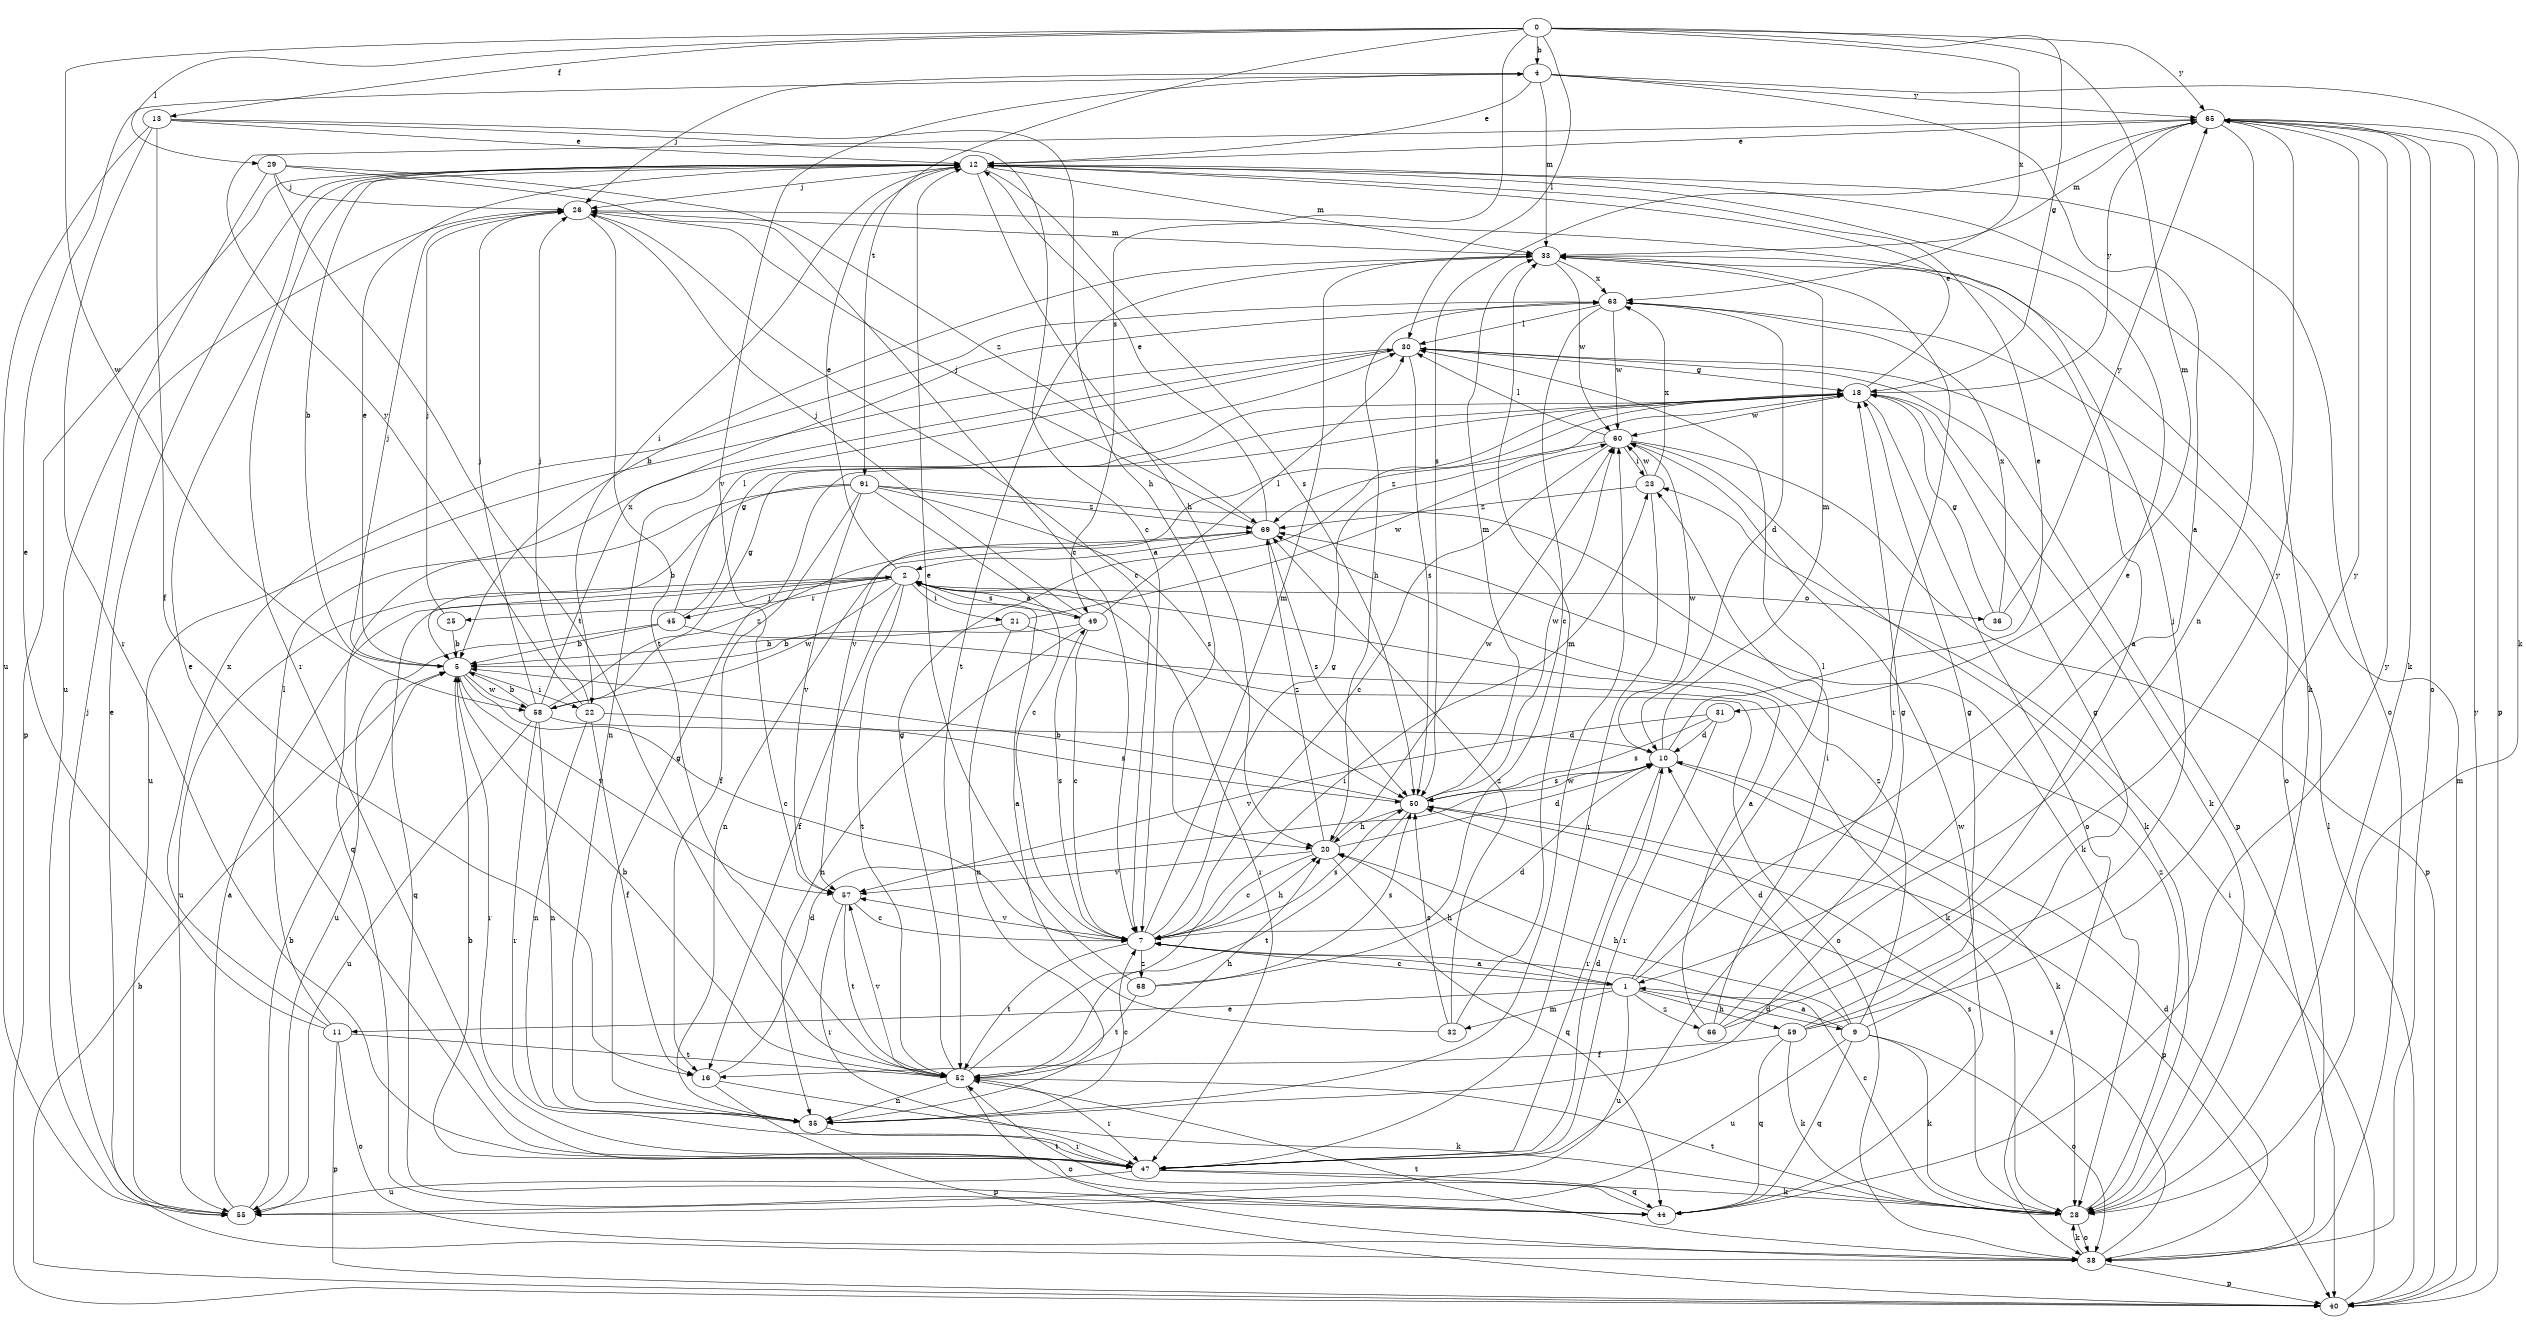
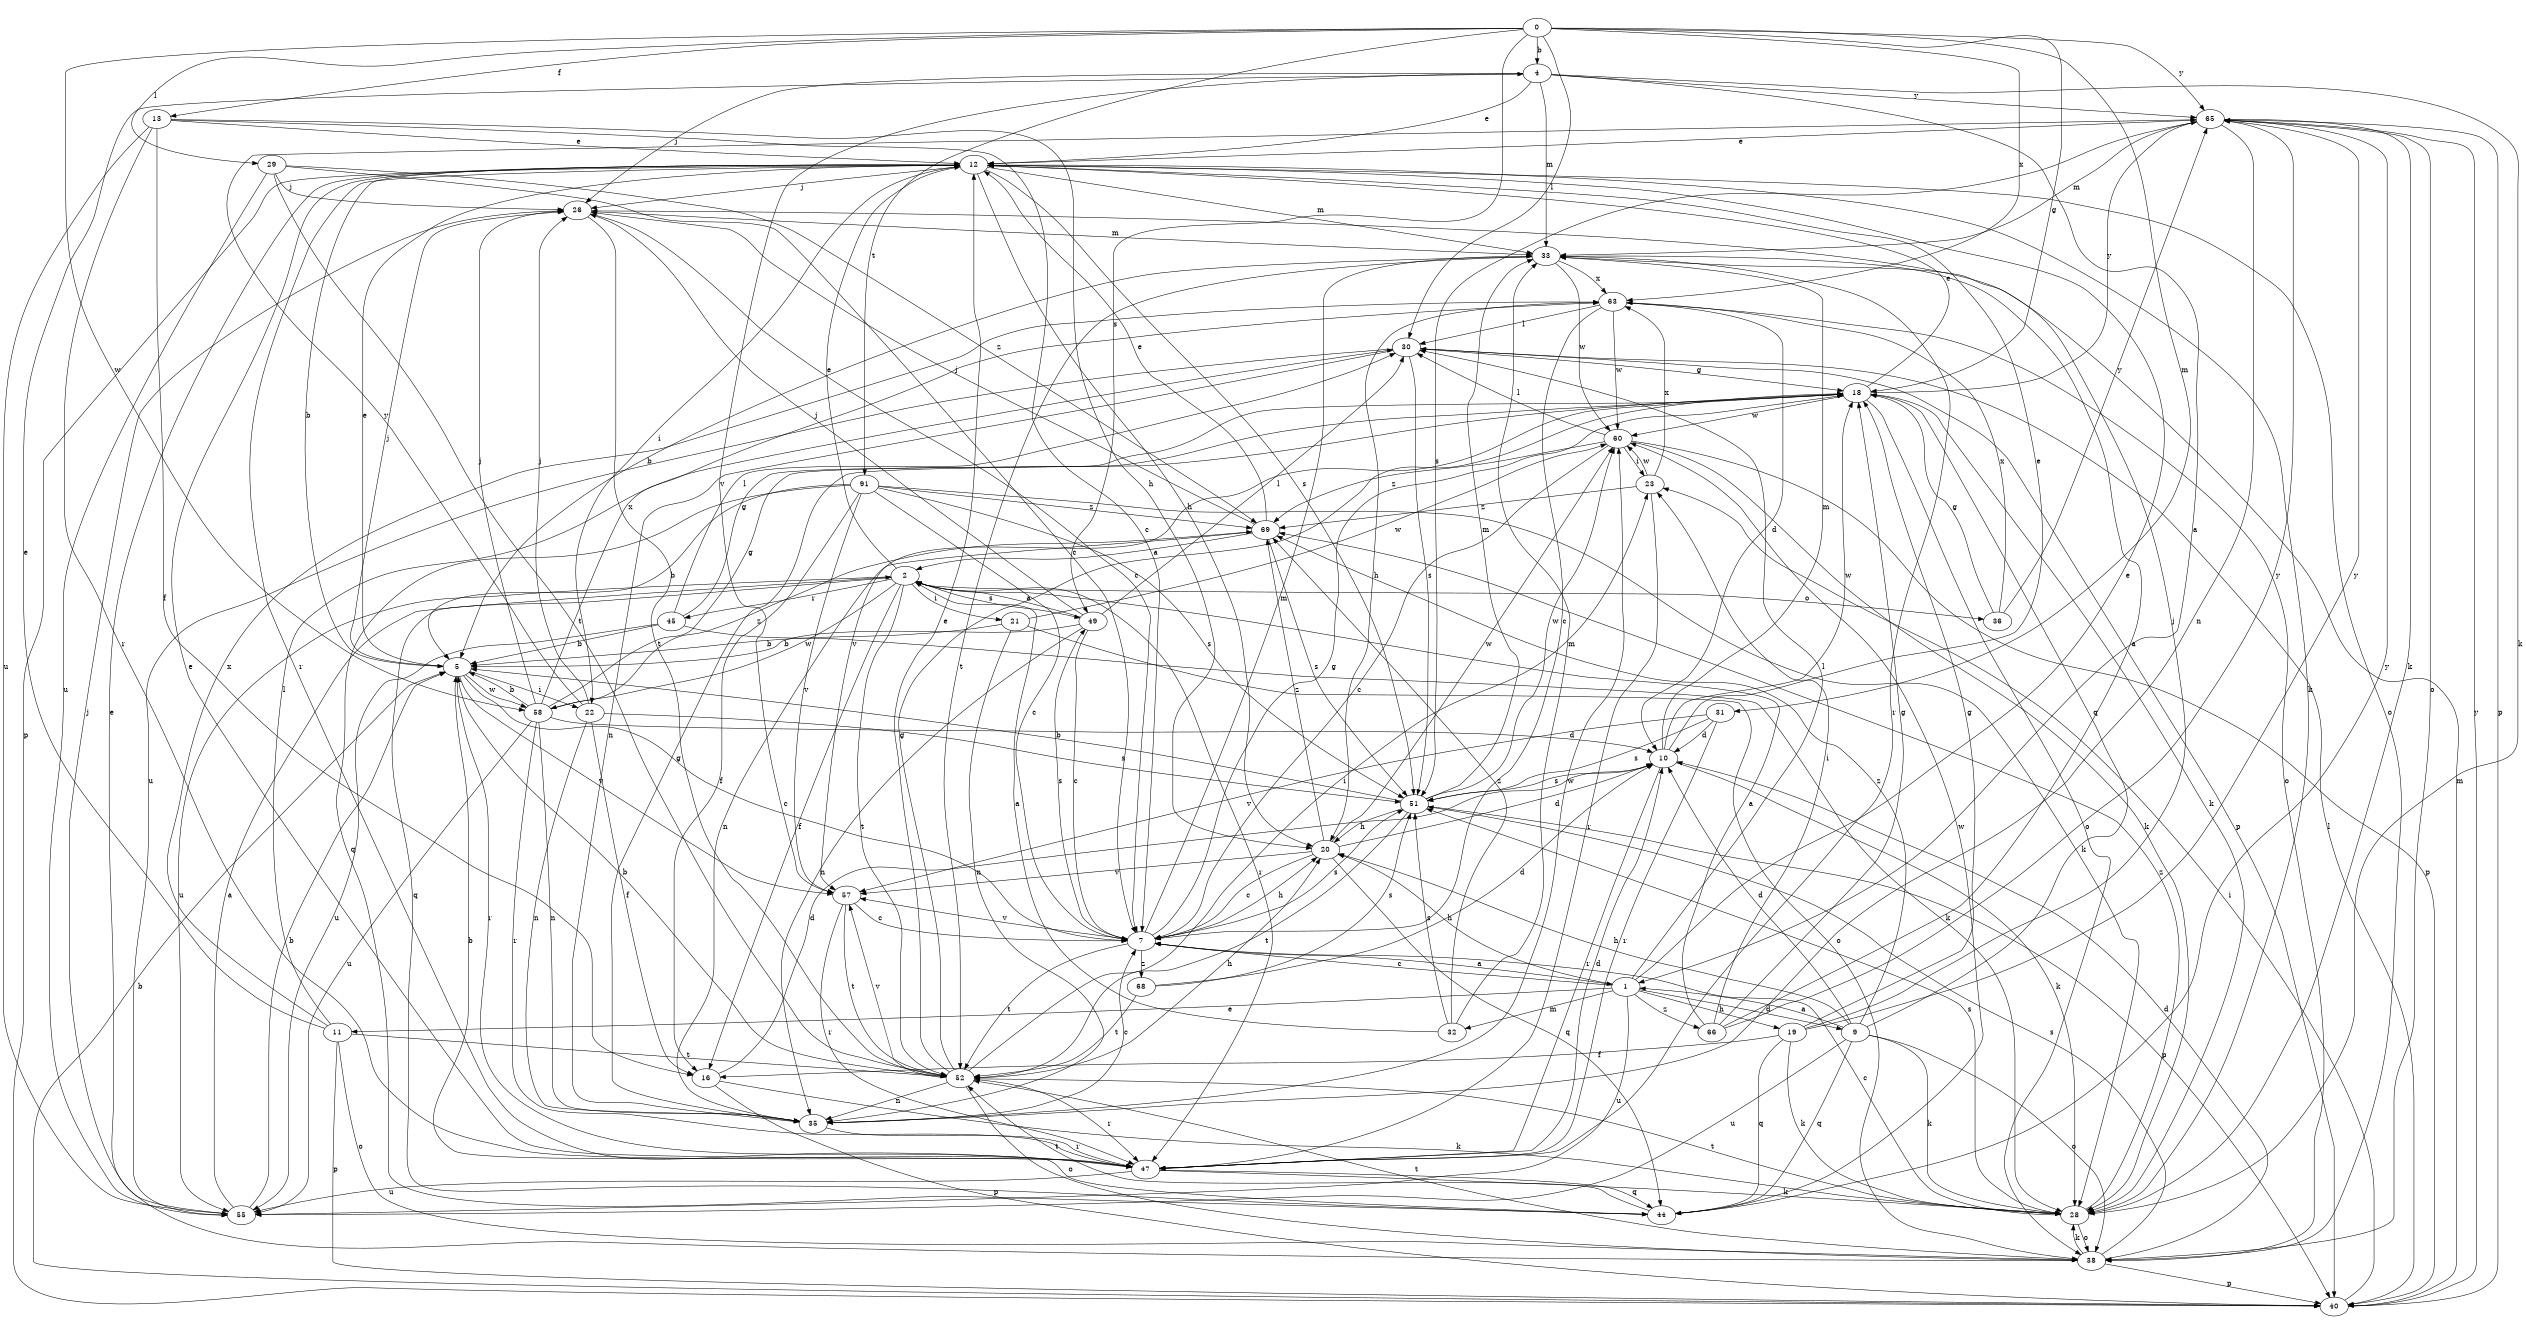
(451, 621) -> none
(928, 622) -> (919, 652)
(1688, 627) -> (1835, 633)
(2096, 713) -> (2096, 713)
(1414, 804) -> (1414, 804)
(1792, 1033) -> (1792, 1033)
